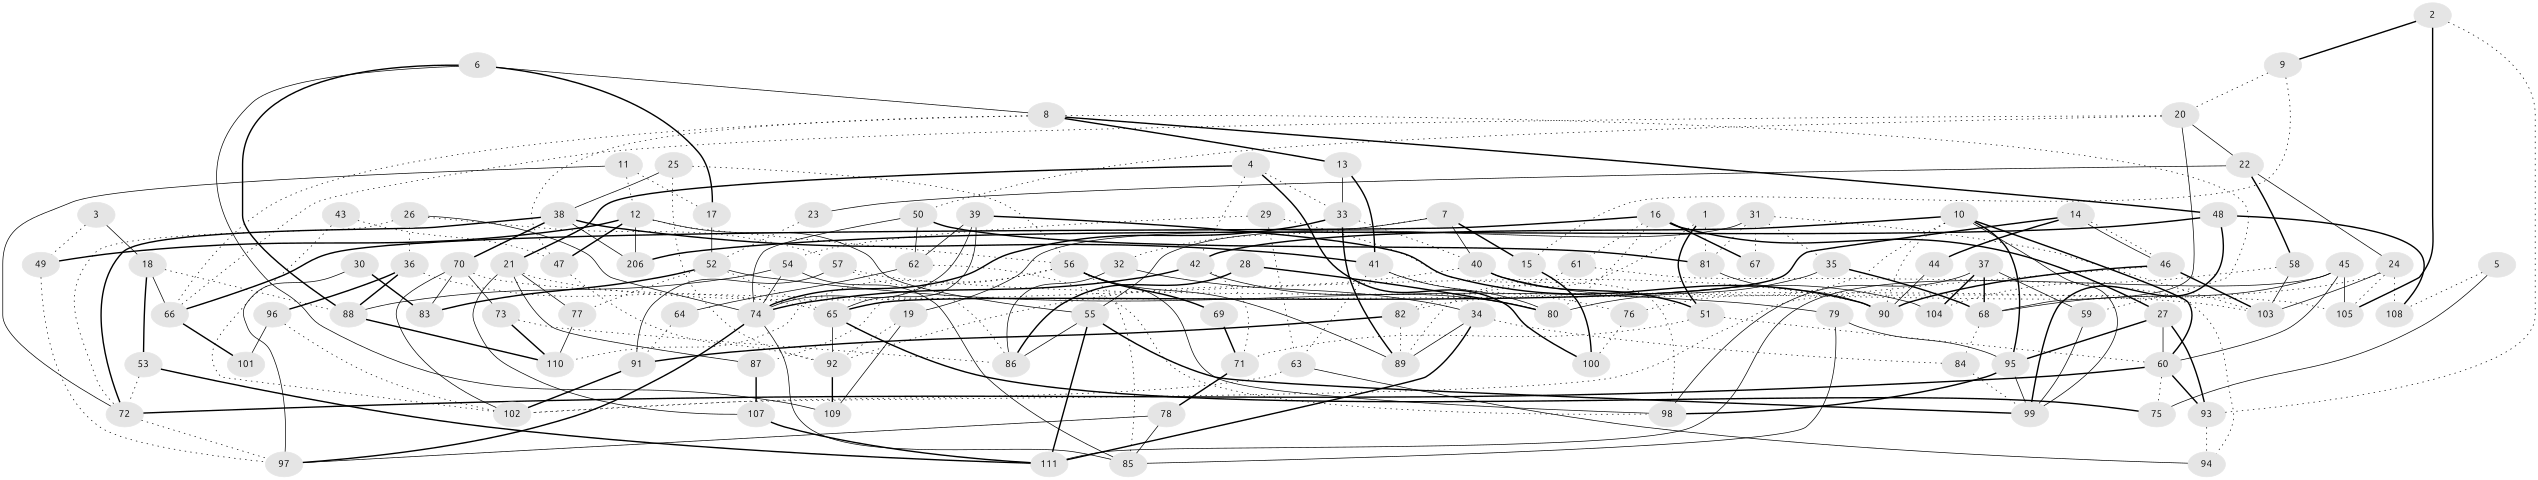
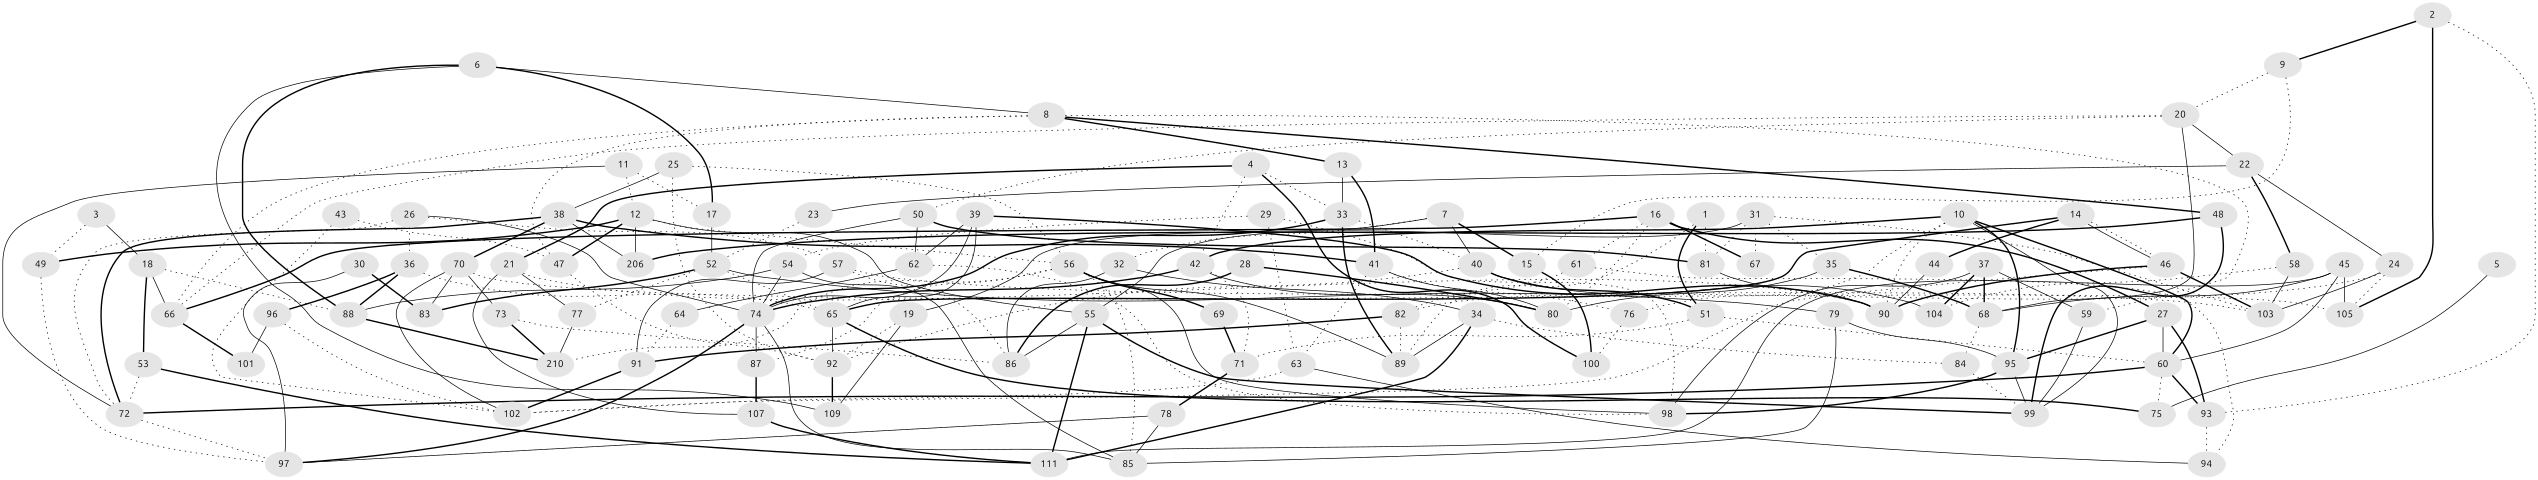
(2395, 315) -> none
(613, 342) -> (756, 340)
(555, 365) -> (555, 365)
